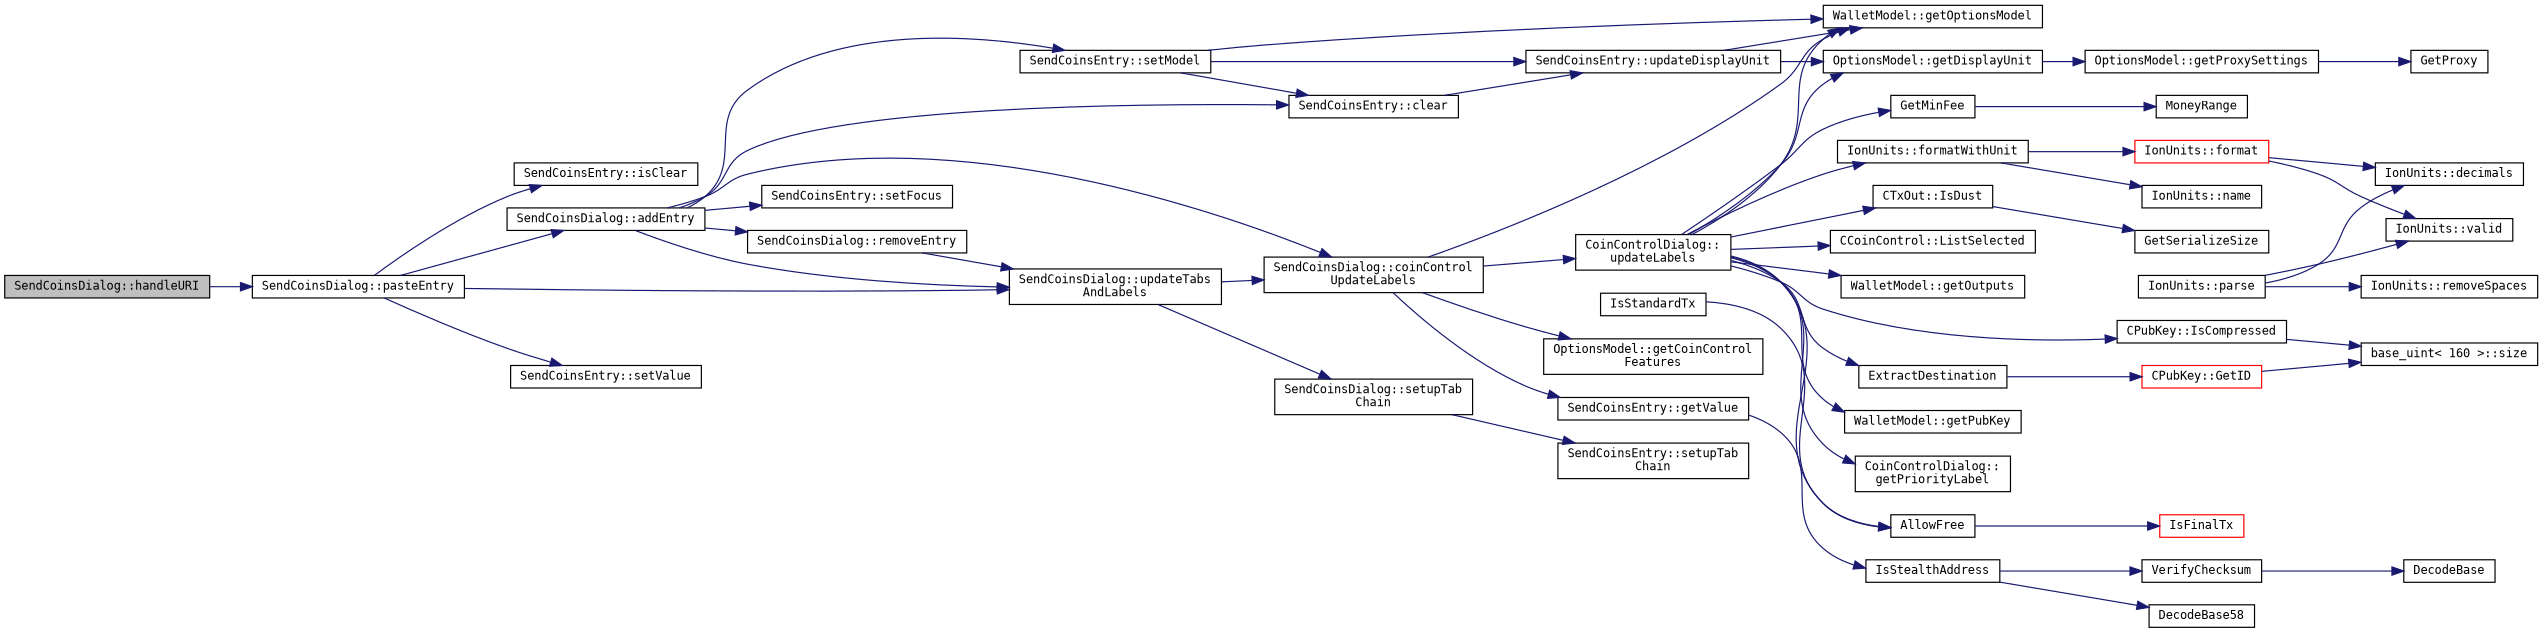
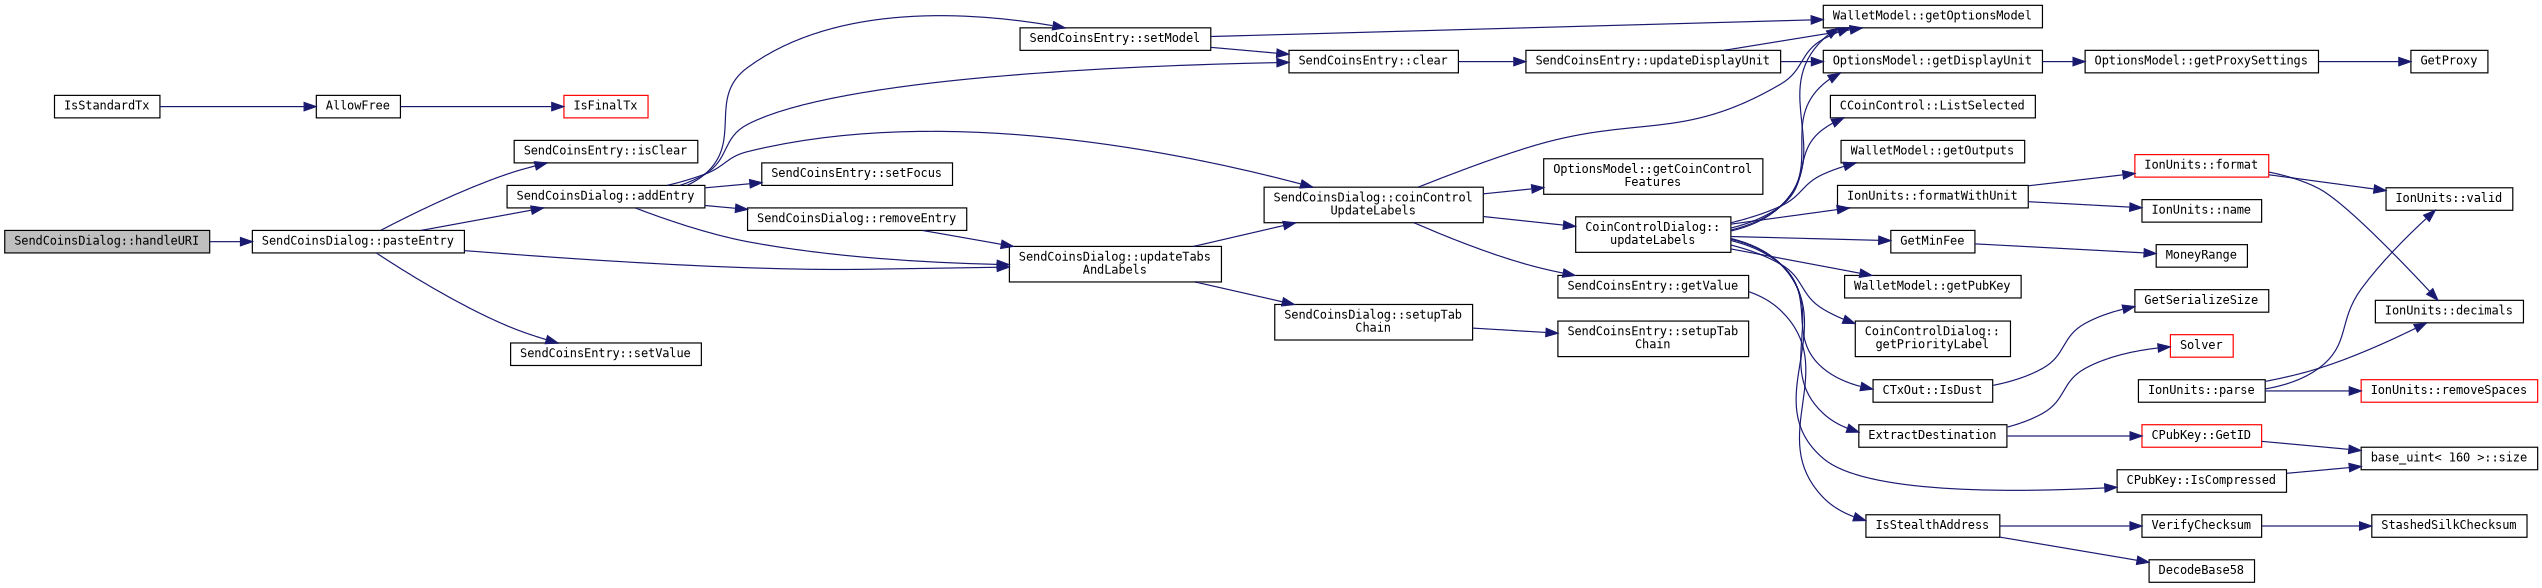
(1362, 62) -> none
(2449, 287) -> (2449, 391)
none -> (2202, 346)
(1801, 395) -> none
(2449, 571) -> (2449, 526)
